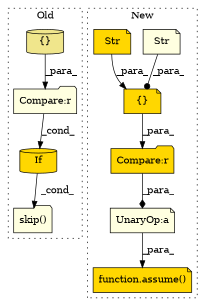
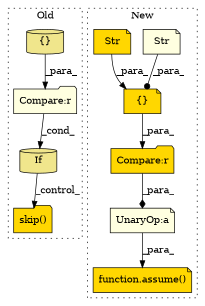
(38, 161) -> (38, 161)
(58, 191) -> (58, 191)
(33, 220) -> (33, 220)
